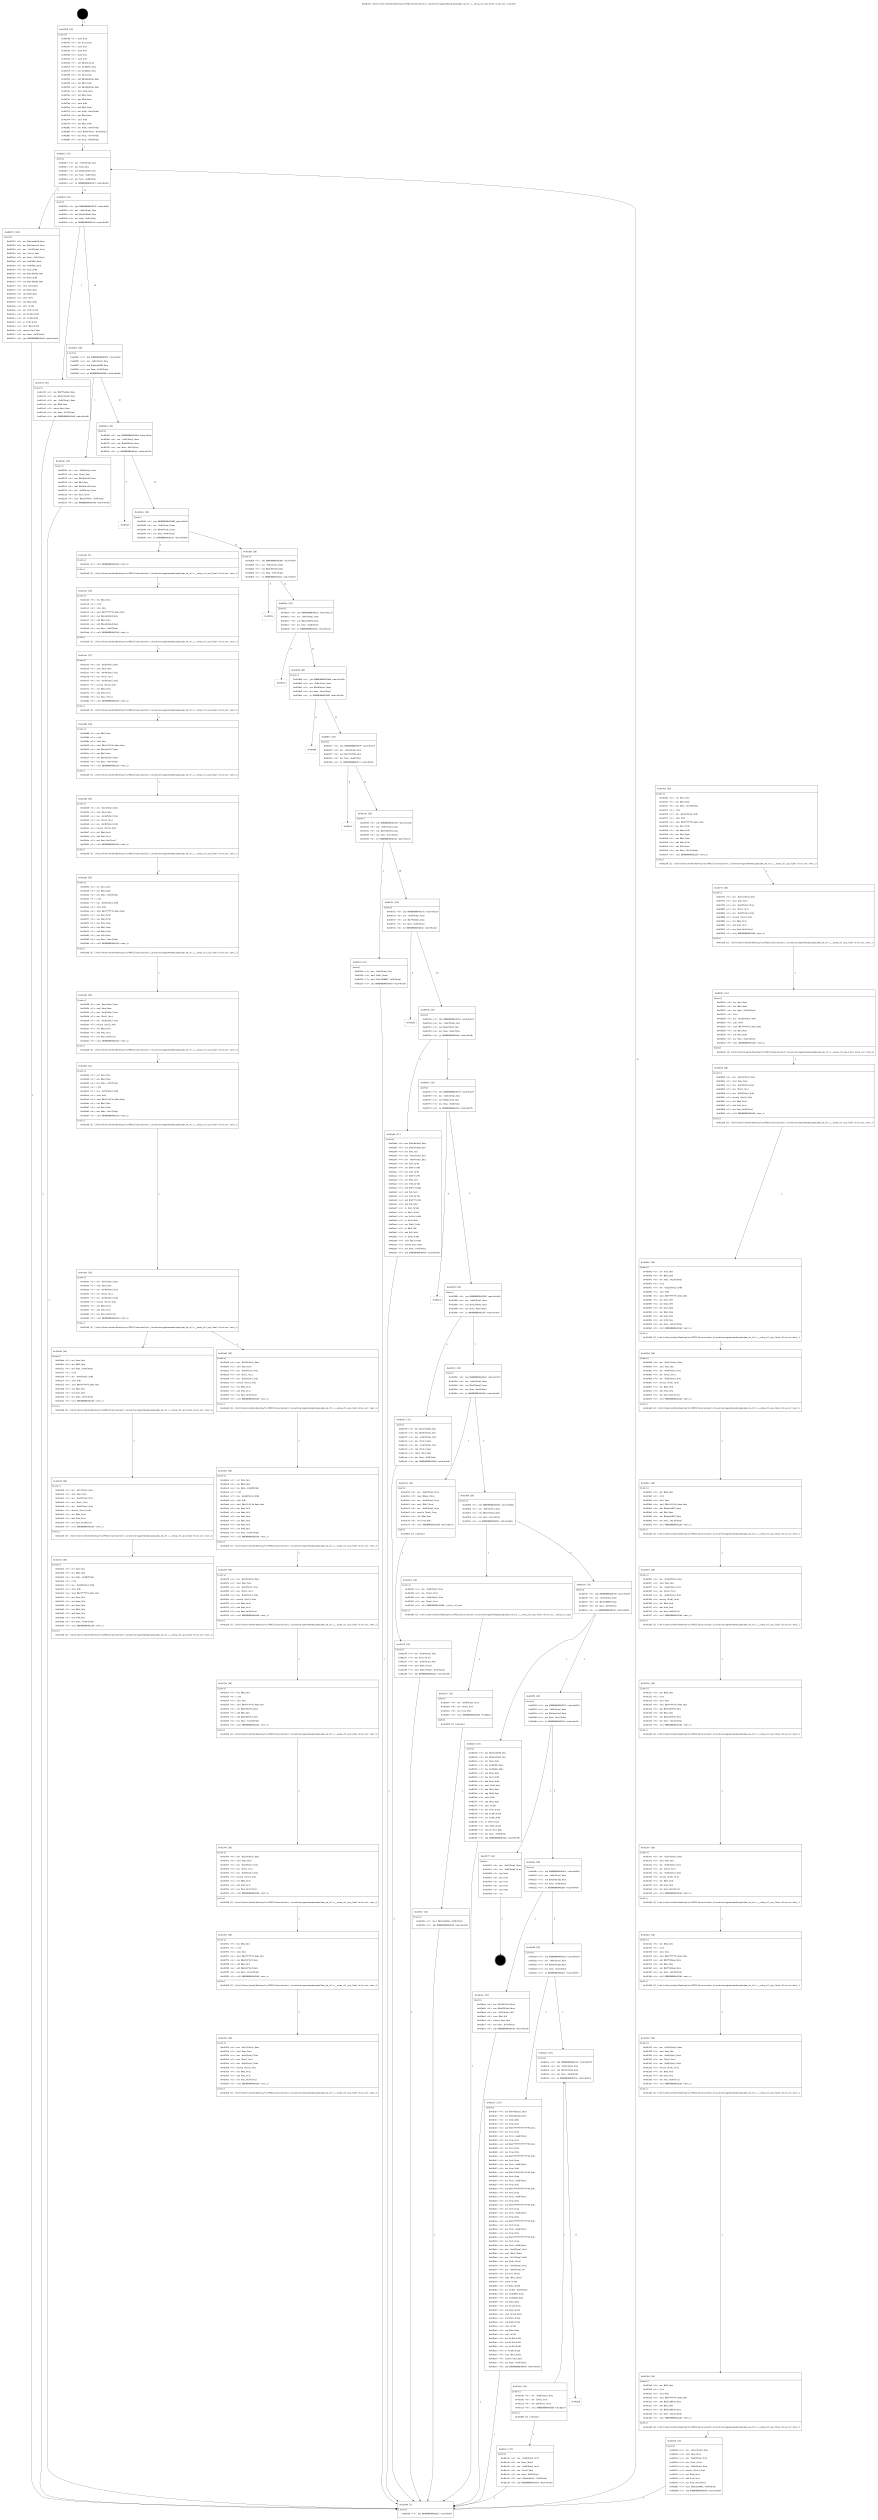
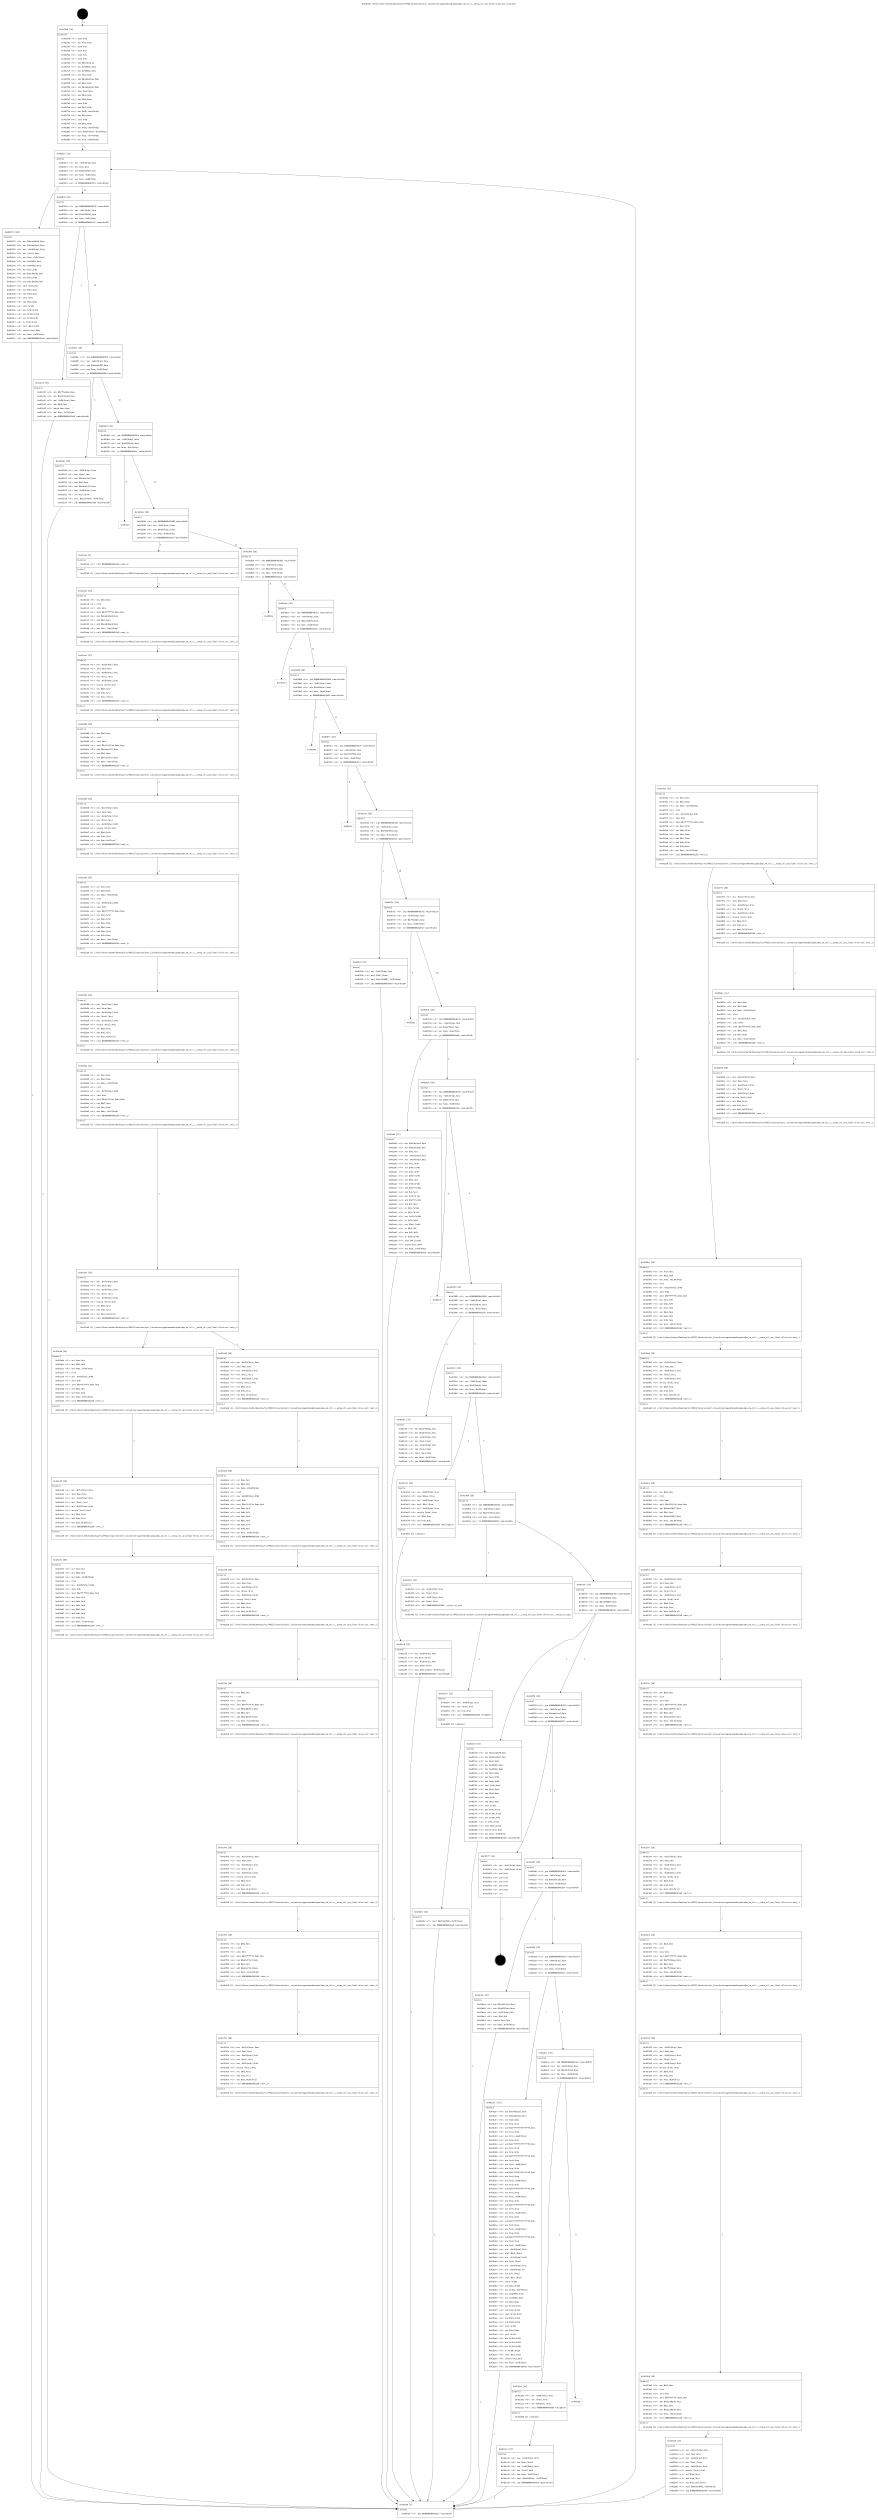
(759, 1192) -> (708, 1062)
(563, 2234) -> (548, 2232)
